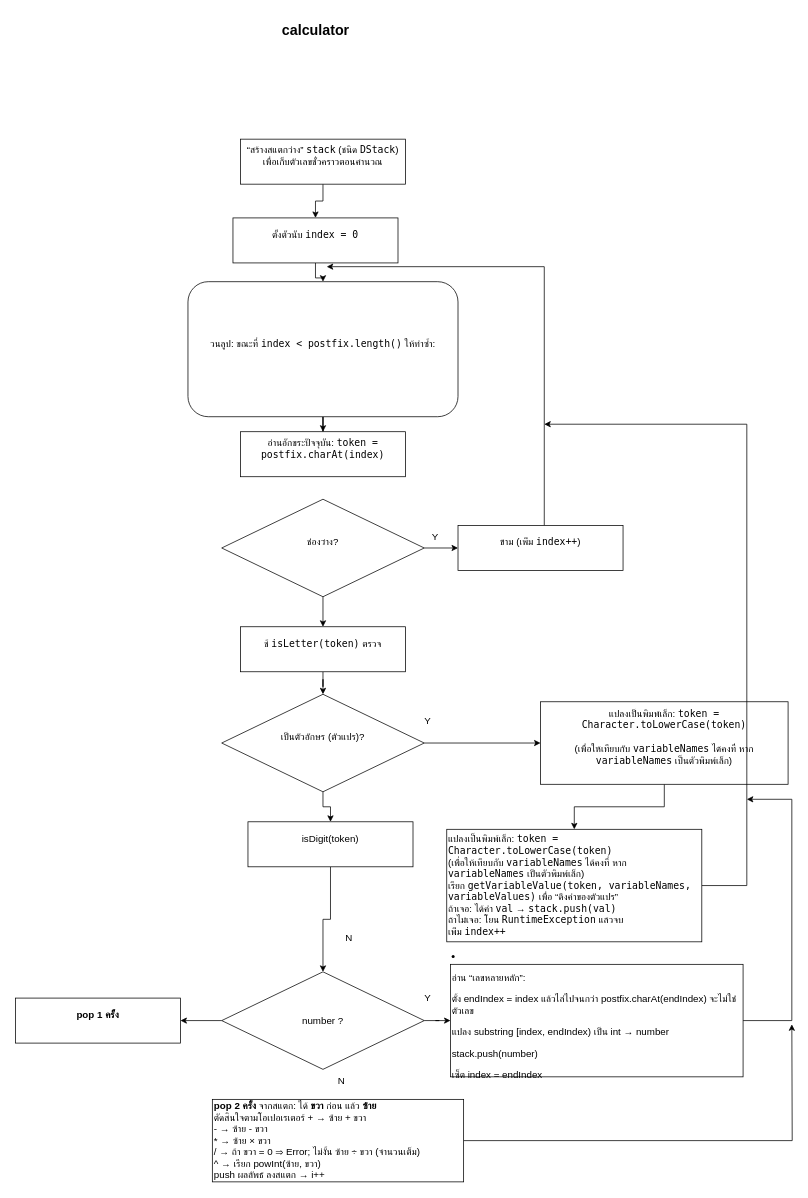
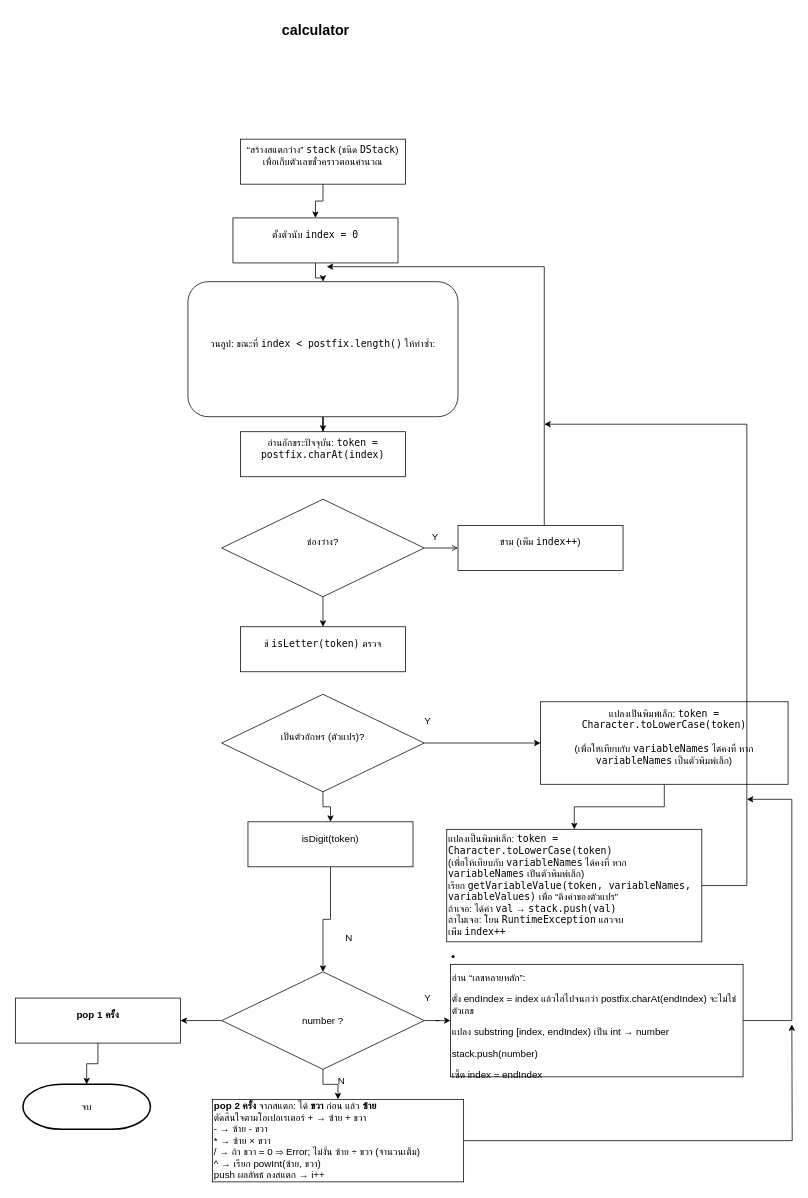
(451, 548) -> (453, 548)
(323, 683) -> none
none -> (87, 1065)
none -> (334, 1084)
none -> (87, 1107)
